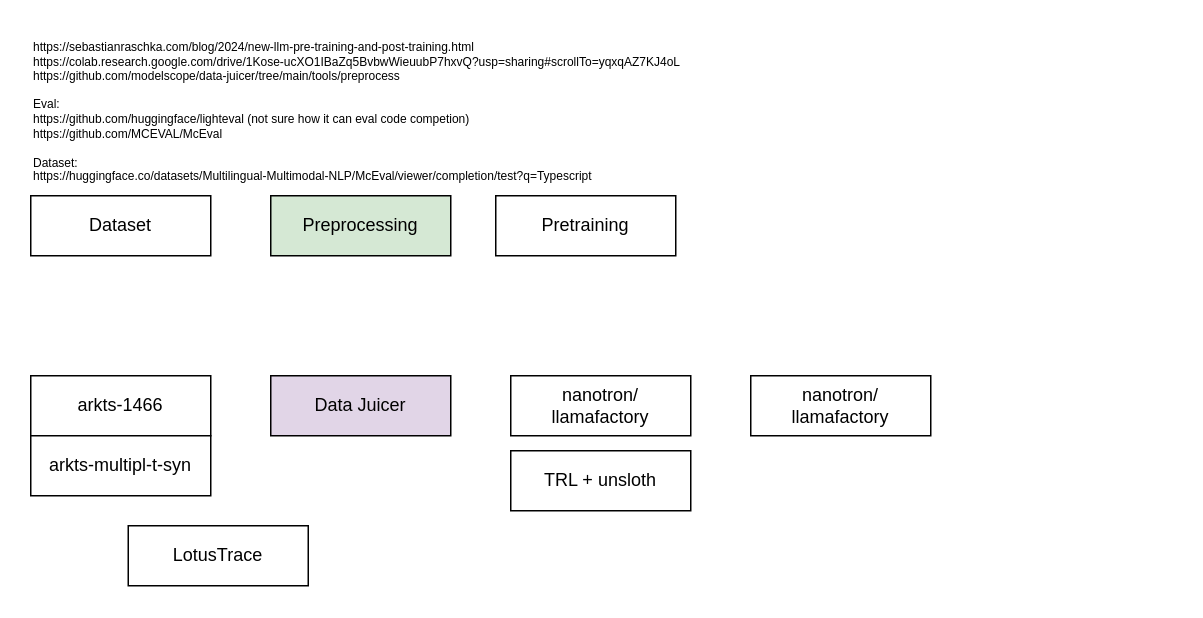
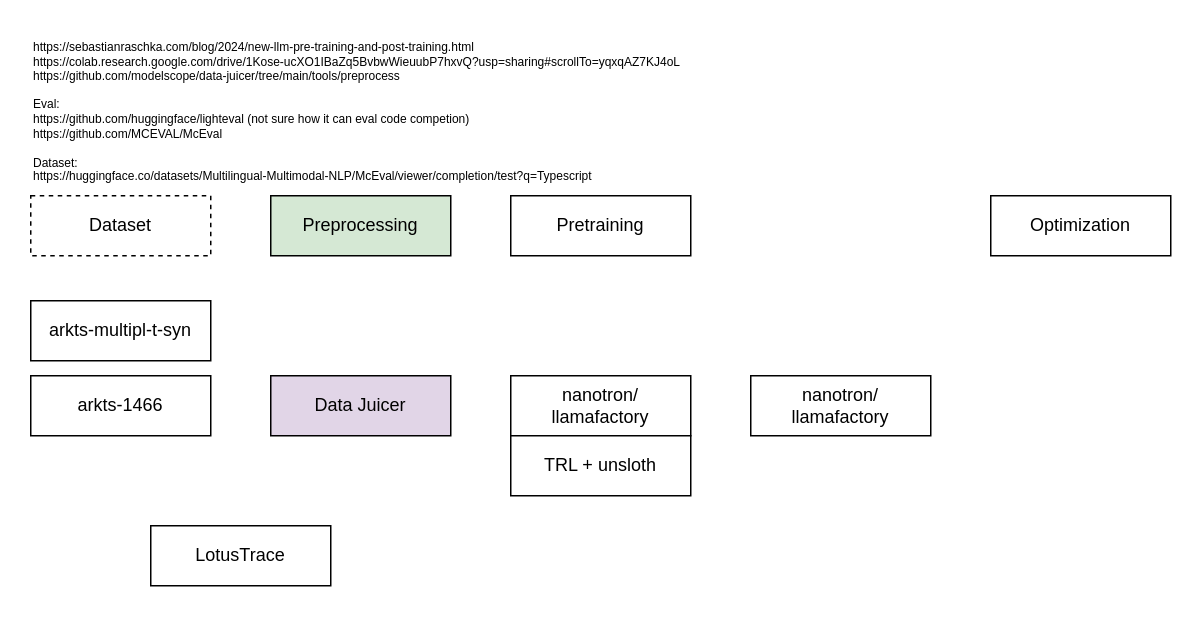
(121, 226) -> (121, 226)
(586, 226) -> (601, 226)
none -> (1081, 226)
(121, 466) -> (121, 331)
(601, 481) -> (601, 466)
(218, 556) -> (241, 556)
